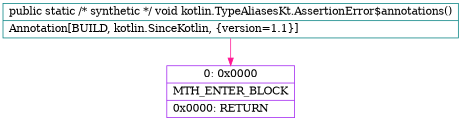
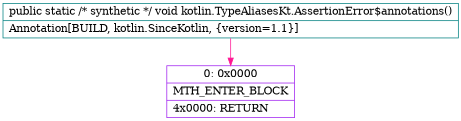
(226, 109) -> (226, 109)
